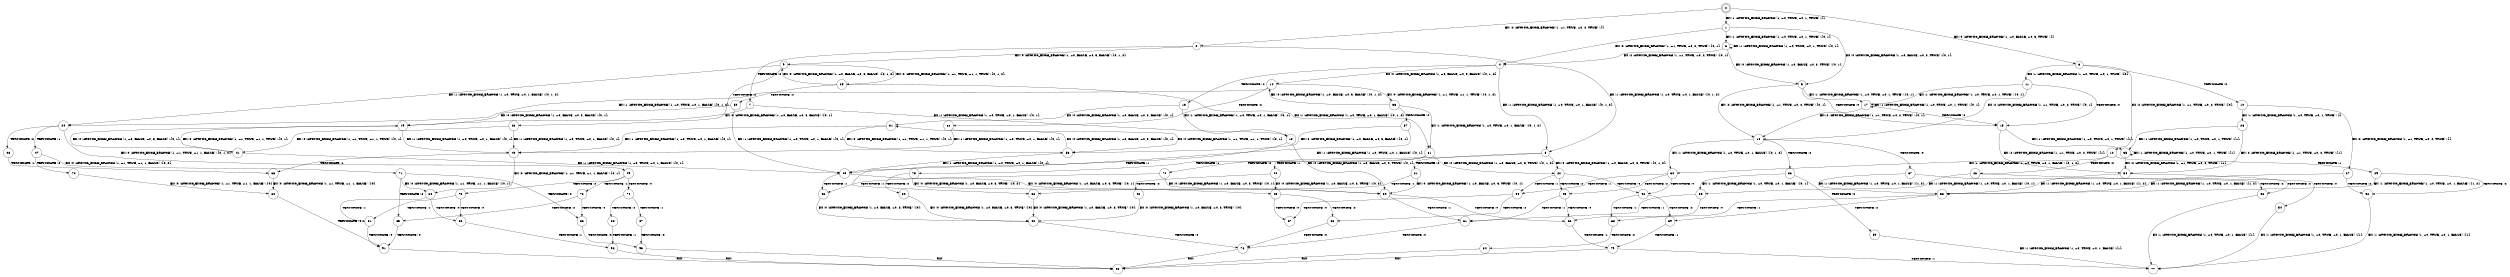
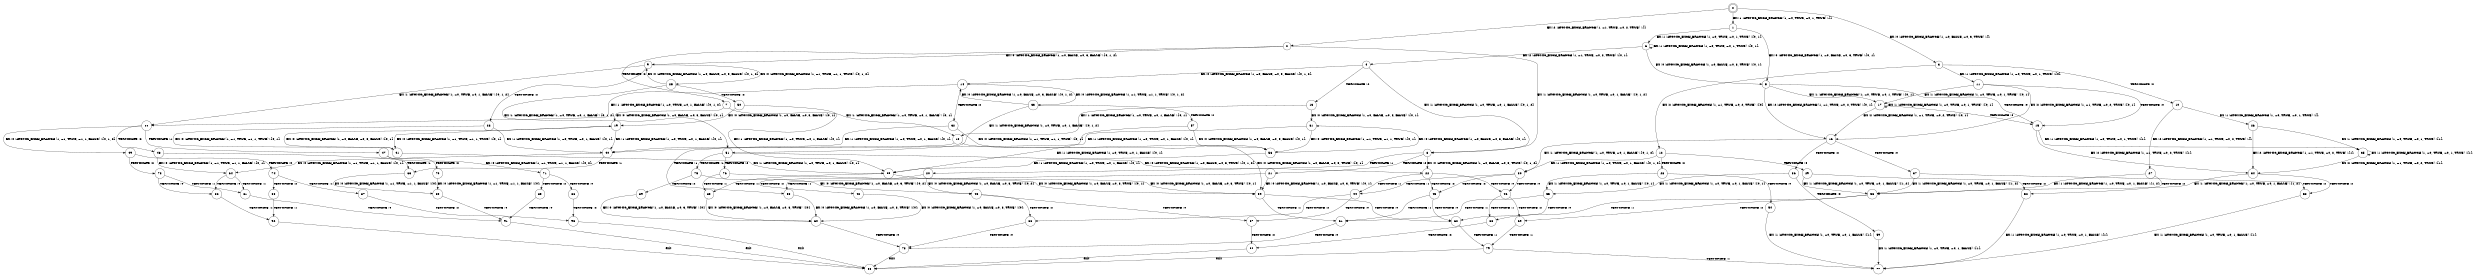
(1613, 43) -> none
(2329, 163) -> (1796, 163)
(410, 188) -> (187, 170)
(582, 194) -> none
none -> (1252, 234)
